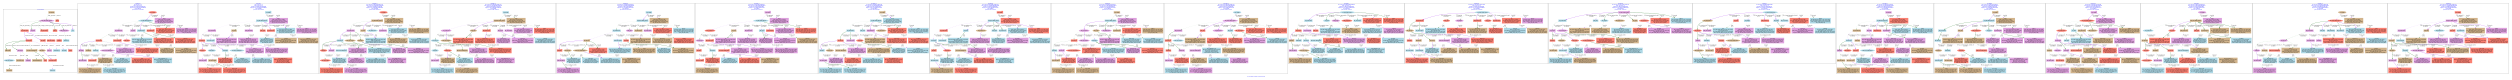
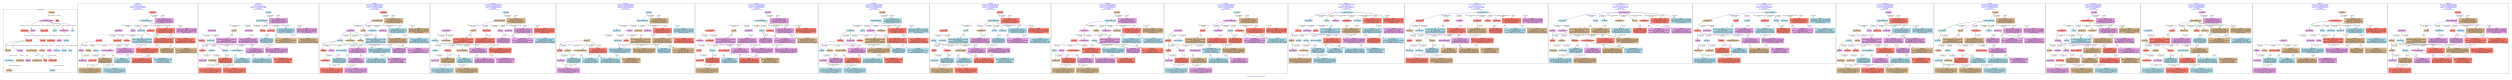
(55, 31) -> (55, 31)
(59, 41) -> (59, 41)
(70, 50) -> (70, 50)
